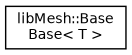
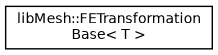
(66, 28) -> (109, 28)
